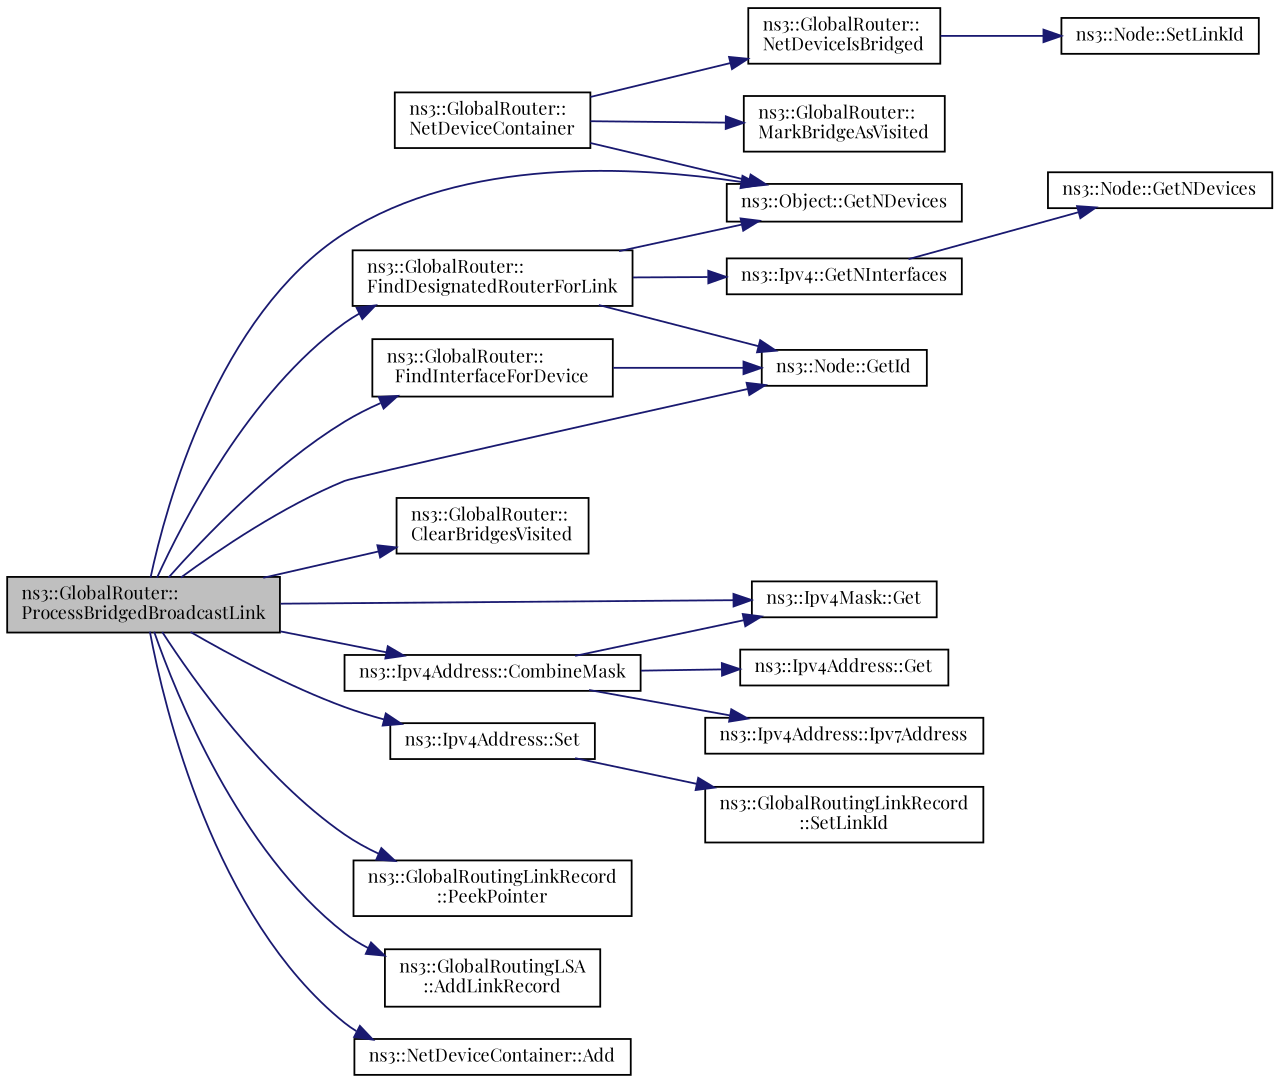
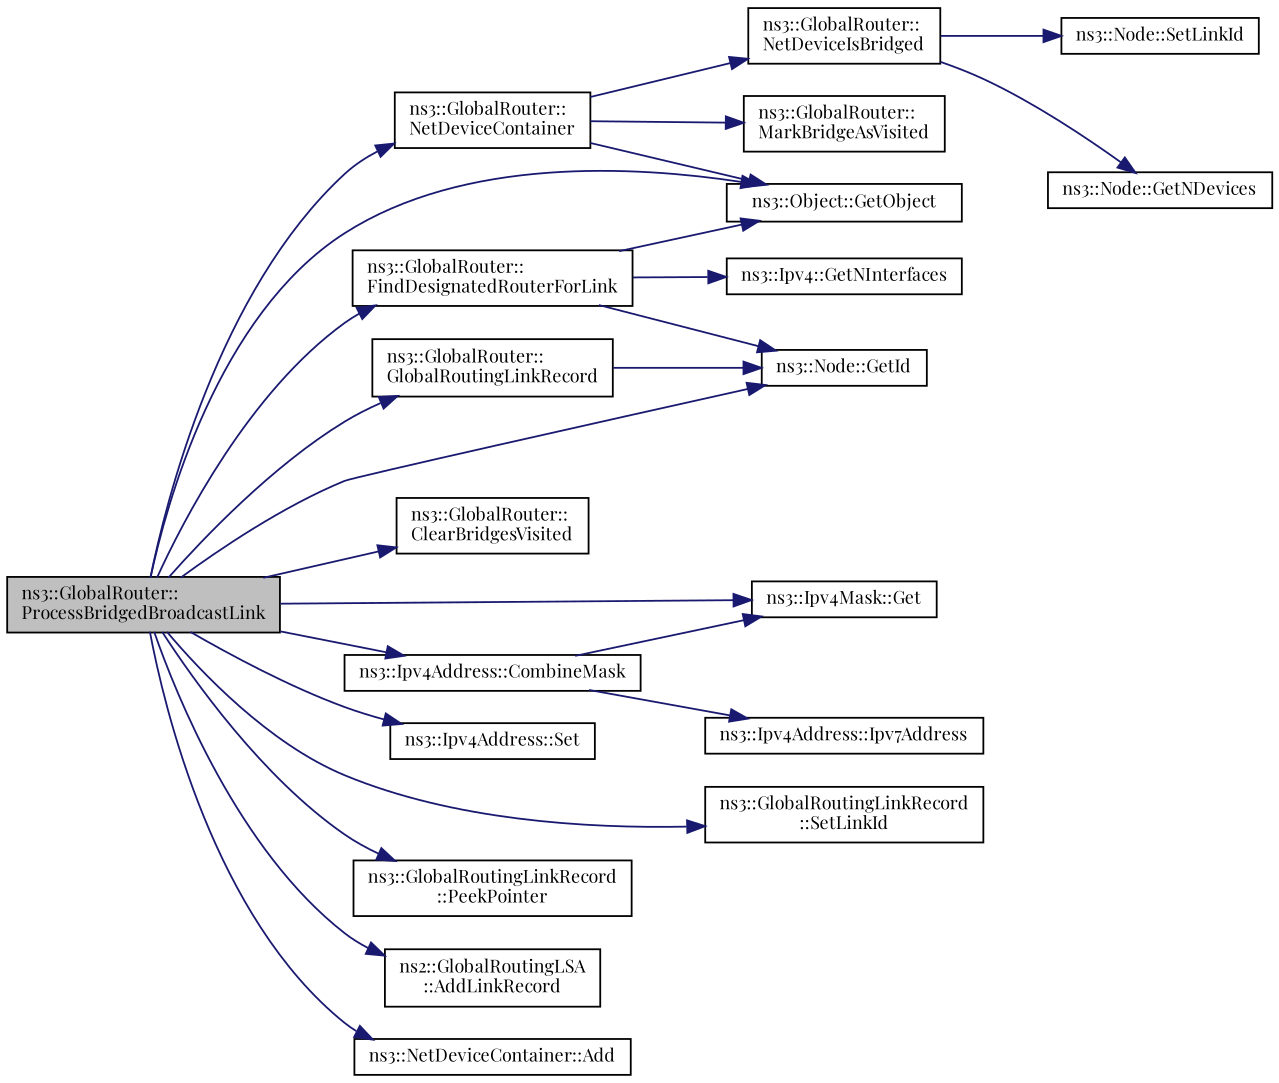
(844, 203) -> (844, 203)
(993, 236) -> (1034, 106)
none -> (227, 343)
(493, 368) -> (493, 368)
(844, 668) -> none
(636, 771) -> (400, 794)
(493, 978) -> (493, 978)
